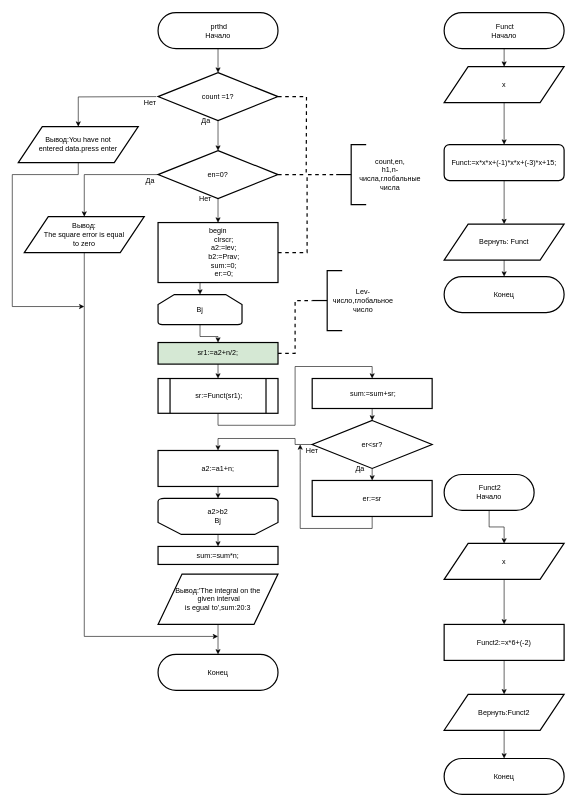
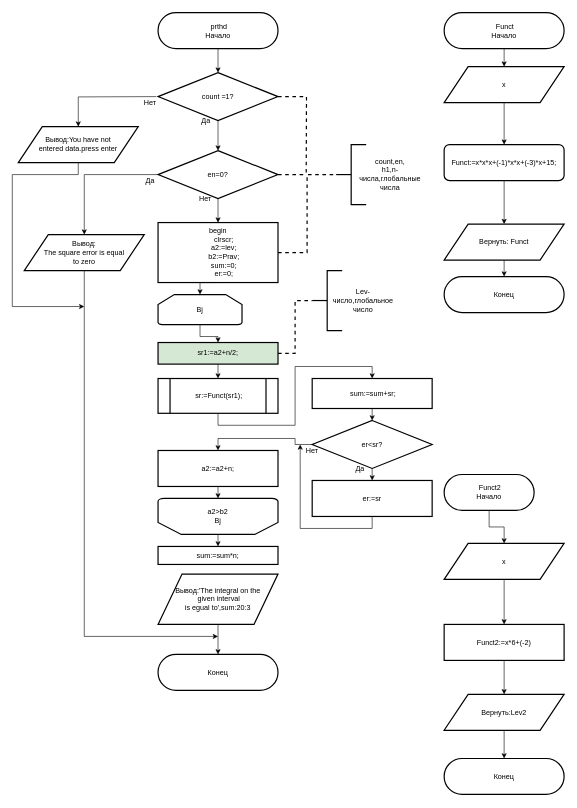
(84, 234) -> (84, 252)
(218, 468) -> (218, 468)
(504, 713) -> (504, 713)
